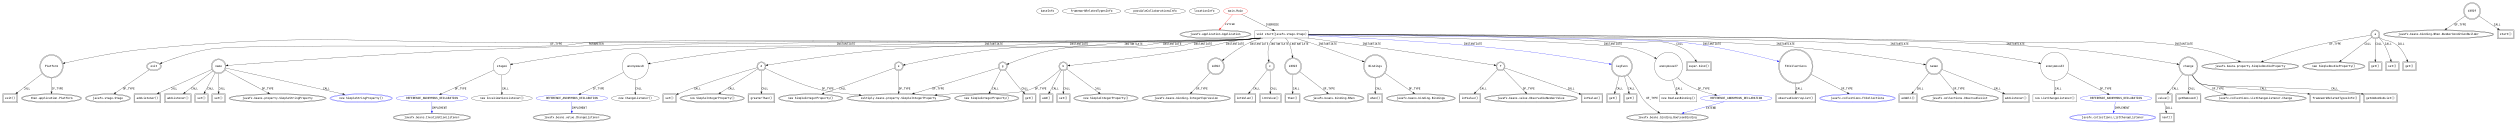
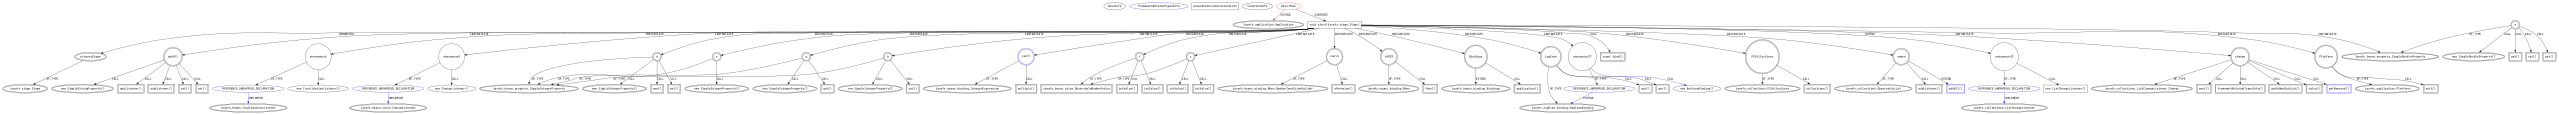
(1092, 11) -> (1159, 6)
(1155, 11) -> (1215, 6)
(2506, 34) -> (1343, 89)
none -> (1335, 37)
(1544, 38) -> (1582, 32)
(556, 44) -> (2227, 34)
(1900, 44) -> (1870, 34)
(1459, 45) -> (1451, 34)
(154, 66) -> (90, 57)
(219, 66) -> (173, 57)
(502, 66) -> (318, 57)
(1216, 66) -> (1026, 57)
none -> (1141, 75)
(1675, 86) -> (1637, 77)
none -> (1026, 89)
(1415, 89) -> (1481, 79)
(1920, 89) -> (1946, 79)
(52, 98) -> (2387, 89)
(278, 98) -> none
(361, 98) -> (83, 89)
(761, 98) -> (657, 89)
(899, 98) -> (529, 89)
(1046, 98) -> none
(1375, 98) -> (1527, 89)
(1531, 98) -> (1077, 89)
(1678, 98) -> (1697, 89)
(1796, 98) -> (1817, 89)
(1857, 98) -> (1762, 89)
(1908, 98) -> (1956, 89)
(2188, 98) -> (2339, 89)
(2165, 107) -> (2222, 73)
(1667, 118) -> (1563, 108)
(2113, 118) -> (2004, 108)
